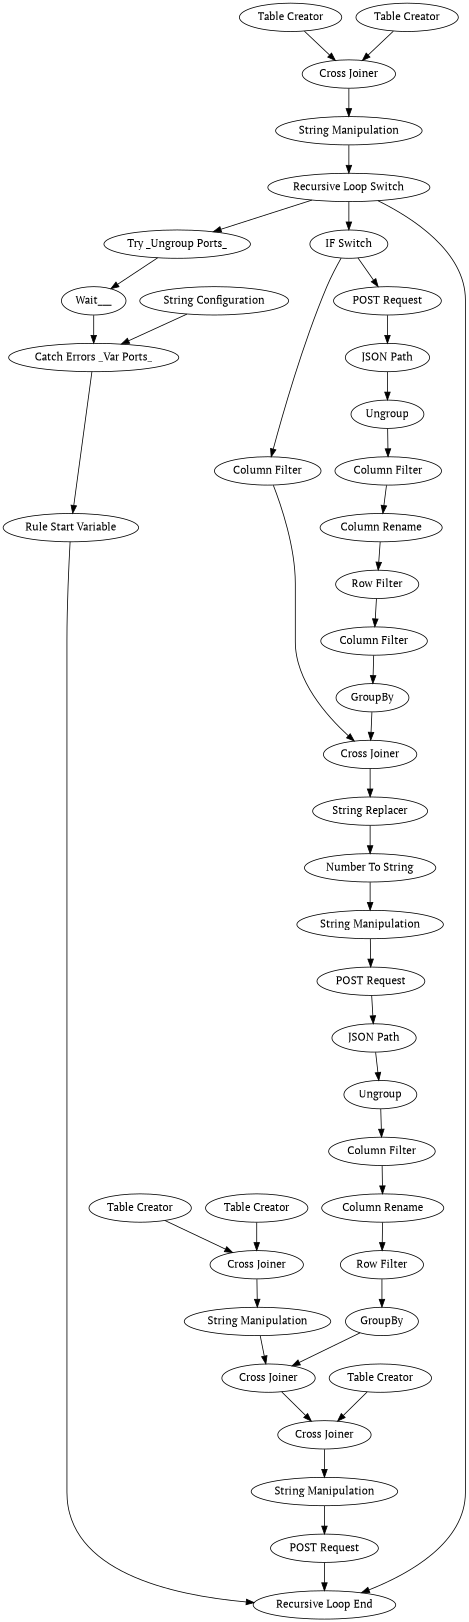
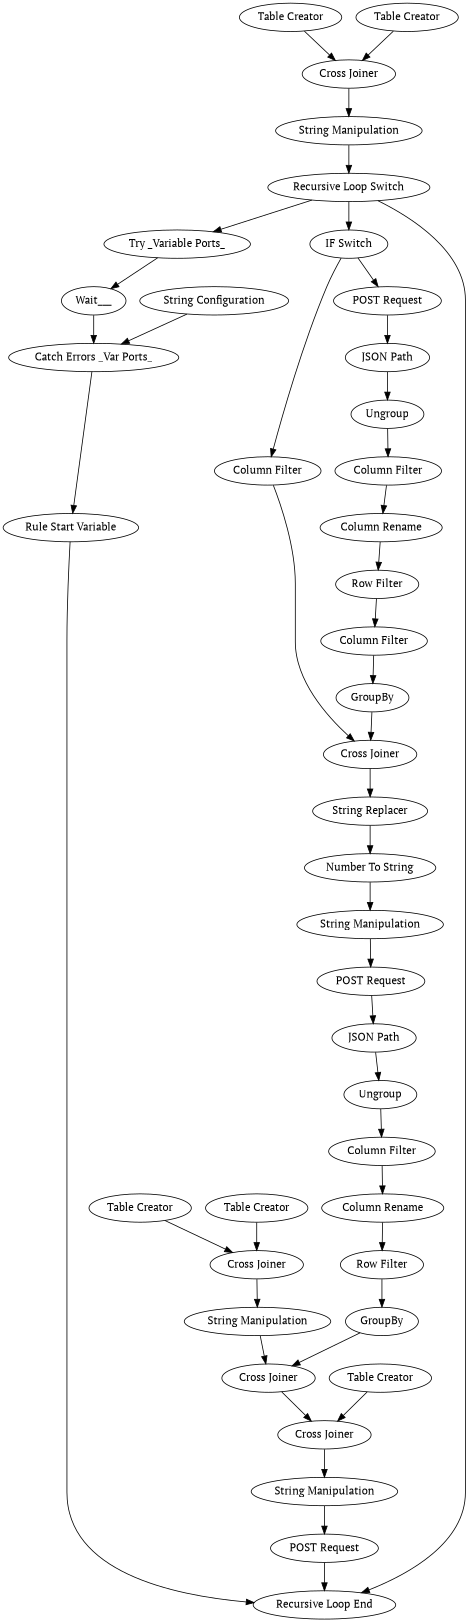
(177, 244) -> (177, 244)
